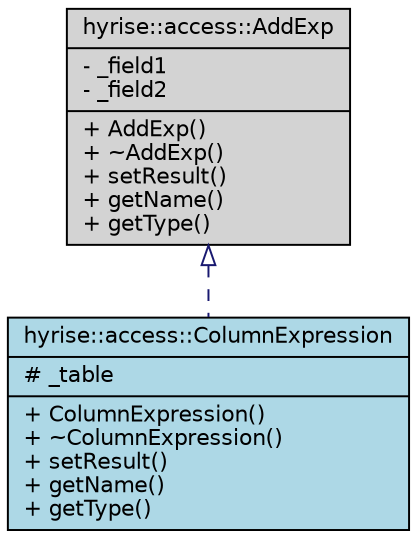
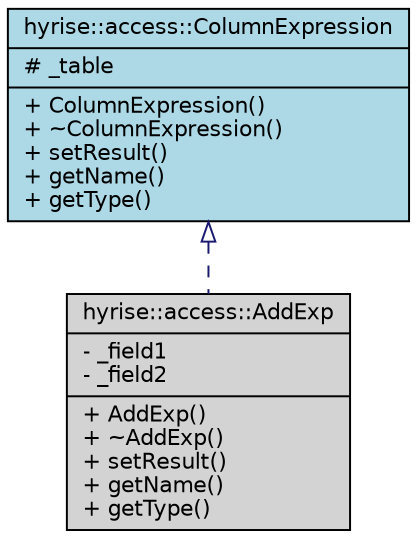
(208, 291) -> (208, 268)
